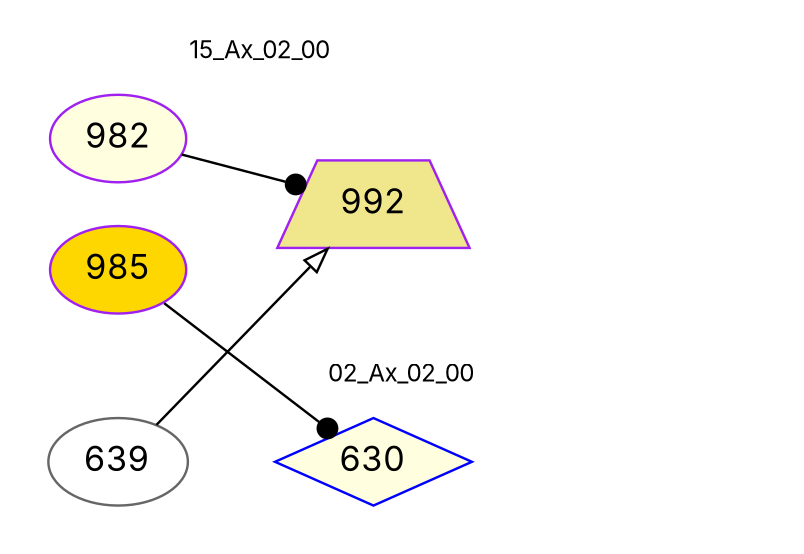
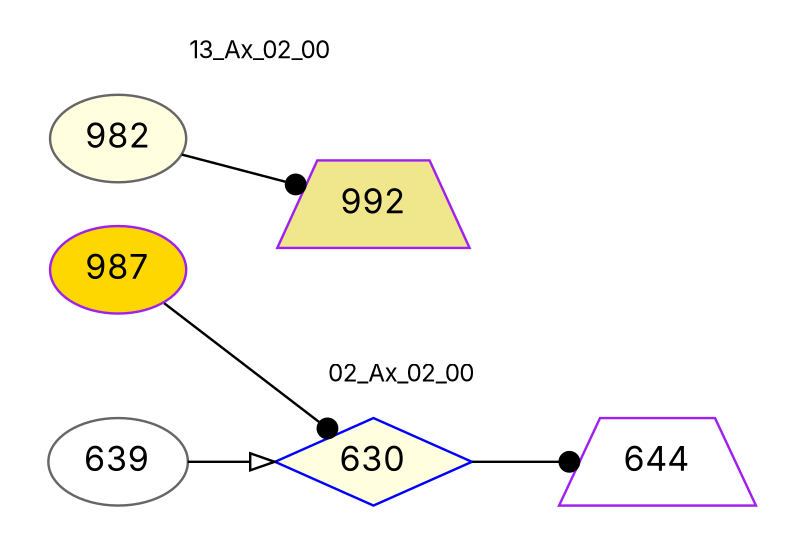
(260, 52) -> (260, 52)
(118, 139) -> (118, 139)
(118, 270) -> (118, 270)
(210, 370) -> (219, 462)
none -> (658, 462)
